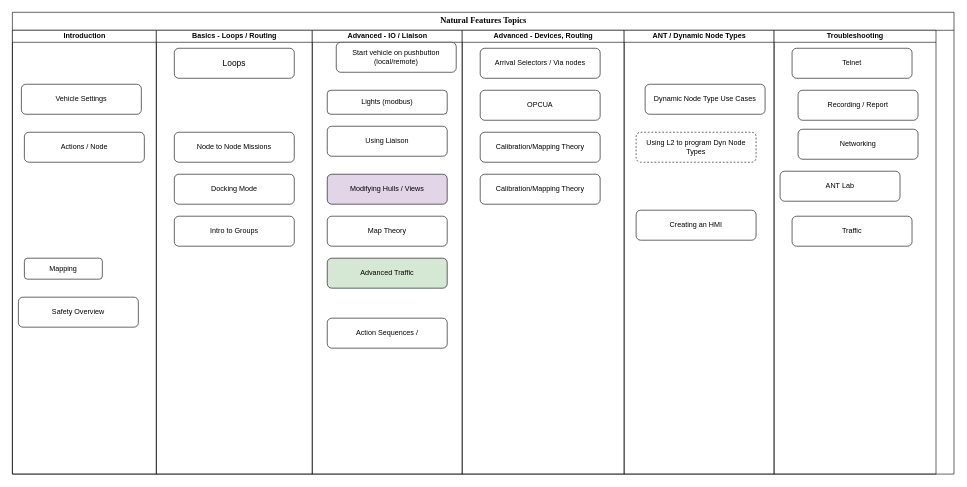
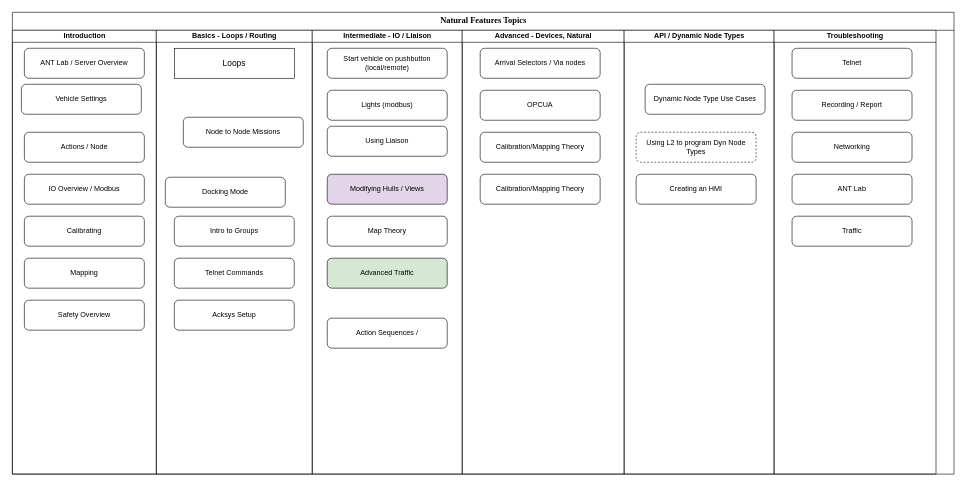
(388, 36) -> (388, 36)
(544, 36) -> (544, 36)
(700, 36) -> (700, 36)
(396, 57) -> (387, 63)
none -> (84, 63)
(234, 63) -> (234, 63)
(387, 102) -> (387, 105)
(858, 105) -> (852, 105)
(858, 144) -> (852, 147)
(234, 147) -> (243, 132)
(840, 186) -> (852, 189)
none -> (84, 189)
(234, 189) -> (225, 192)
(696, 225) -> (696, 189)
none -> (84, 231)
(63, 269) -> (84, 273)
none -> (234, 273)
(78, 312) -> (84, 315)
none -> (234, 315)
